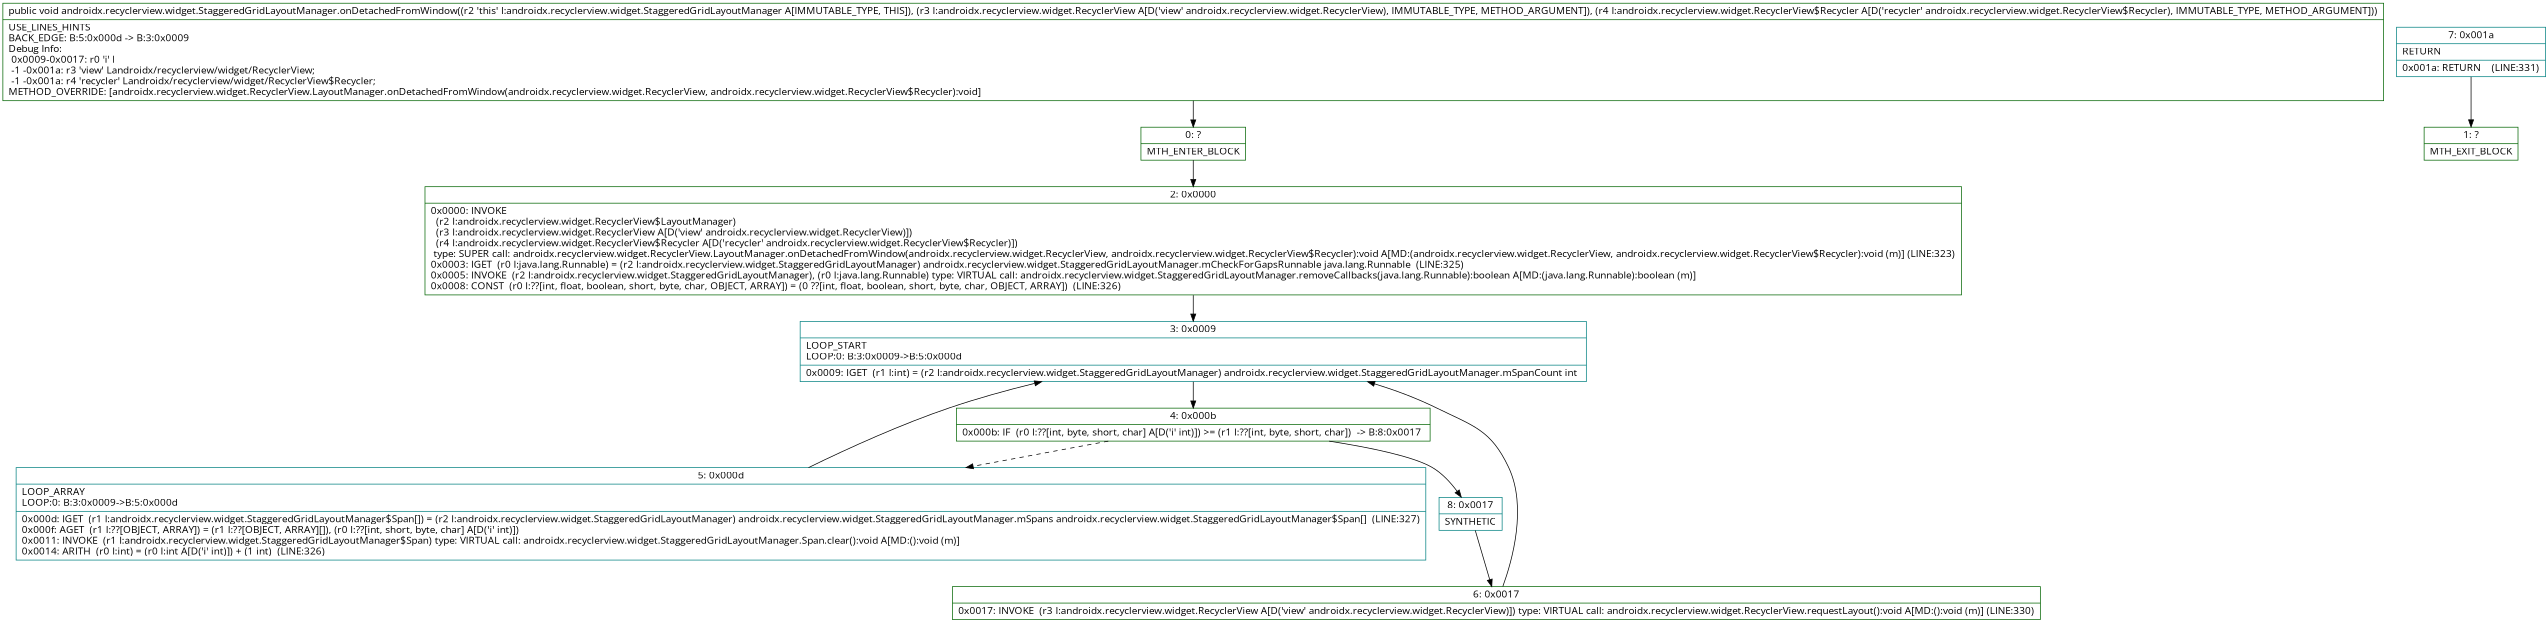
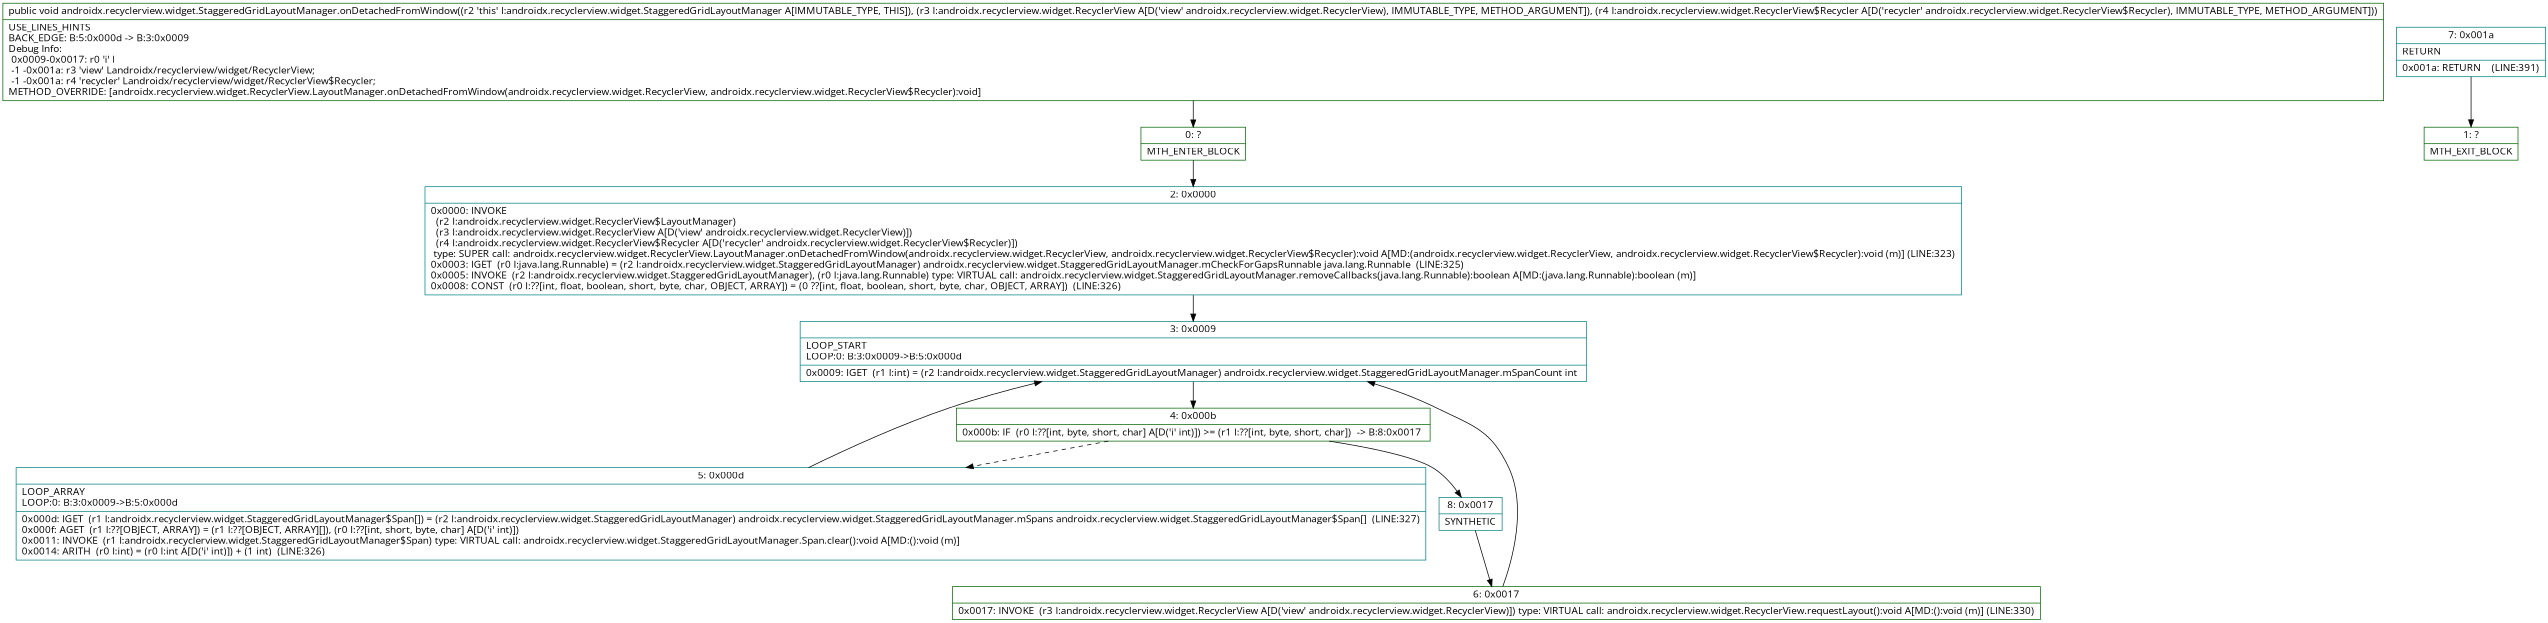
(2471, 68) -> (2471, 68)
(1193, 241) -> (1193, 241)
